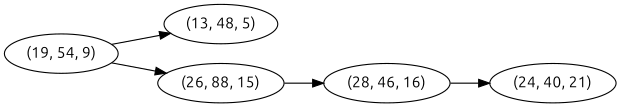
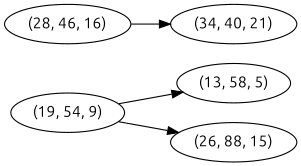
(221, 24) -> (234, 83)
(299, 83) -> none
(553, 83) -> (234, 24)
